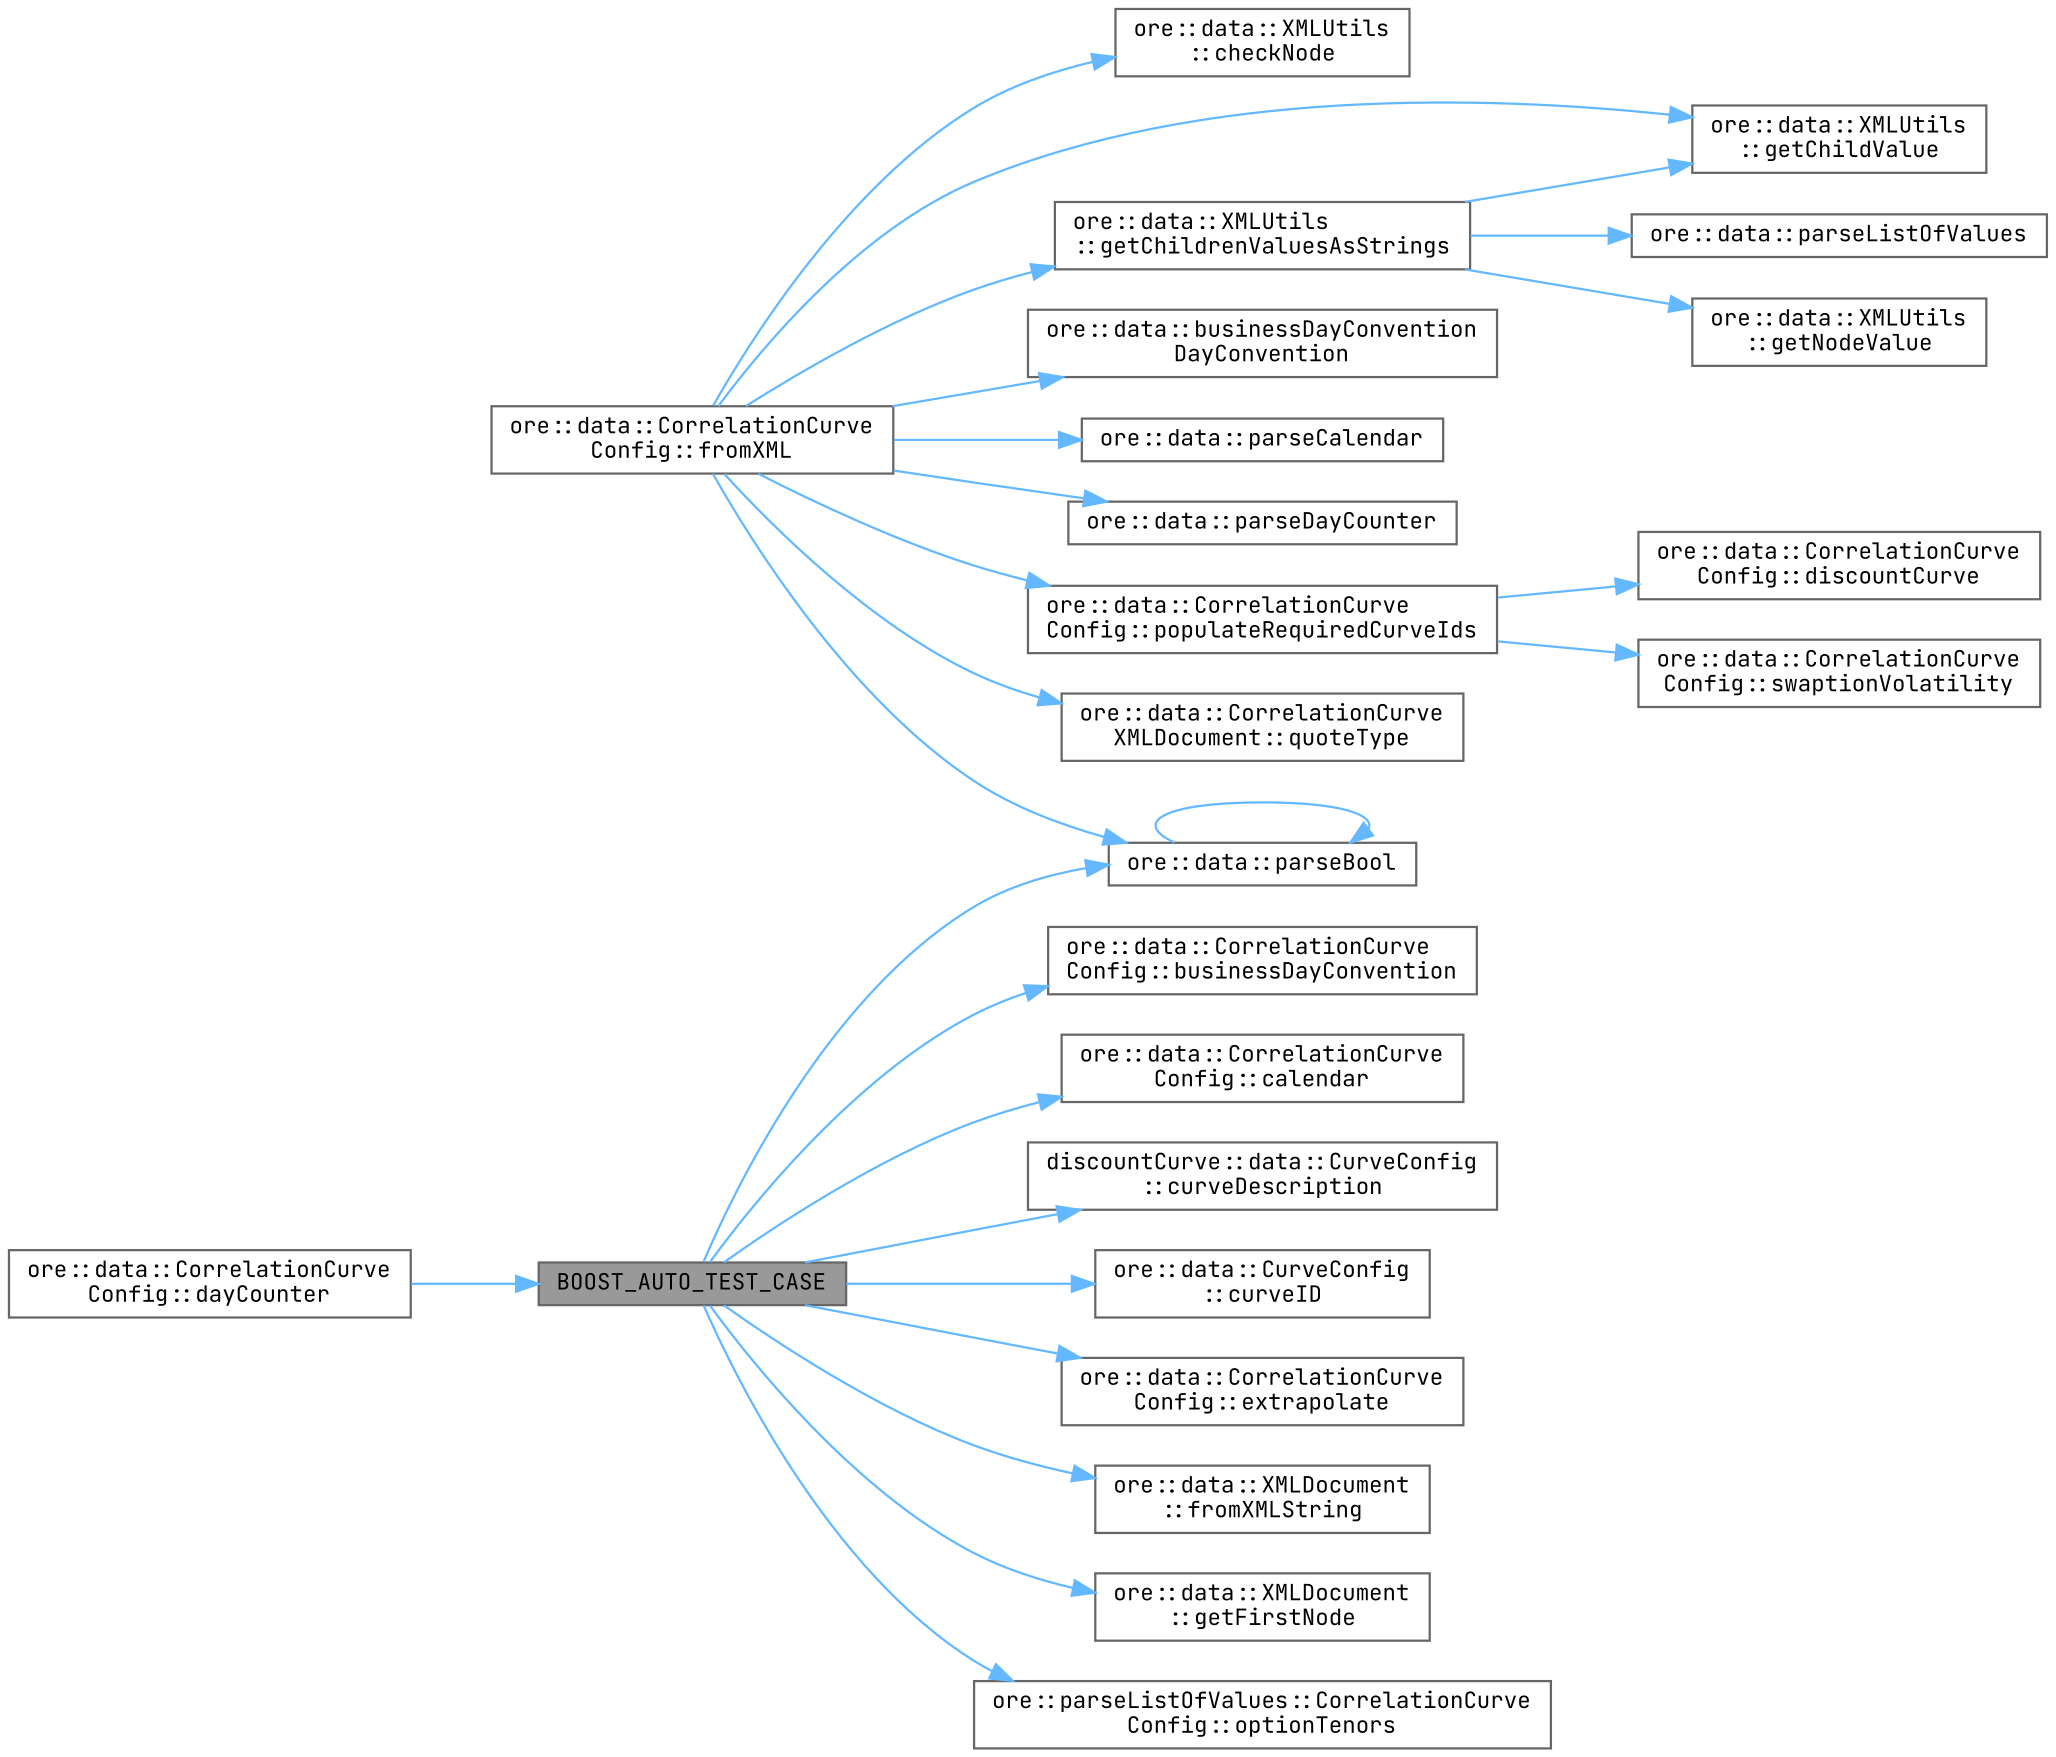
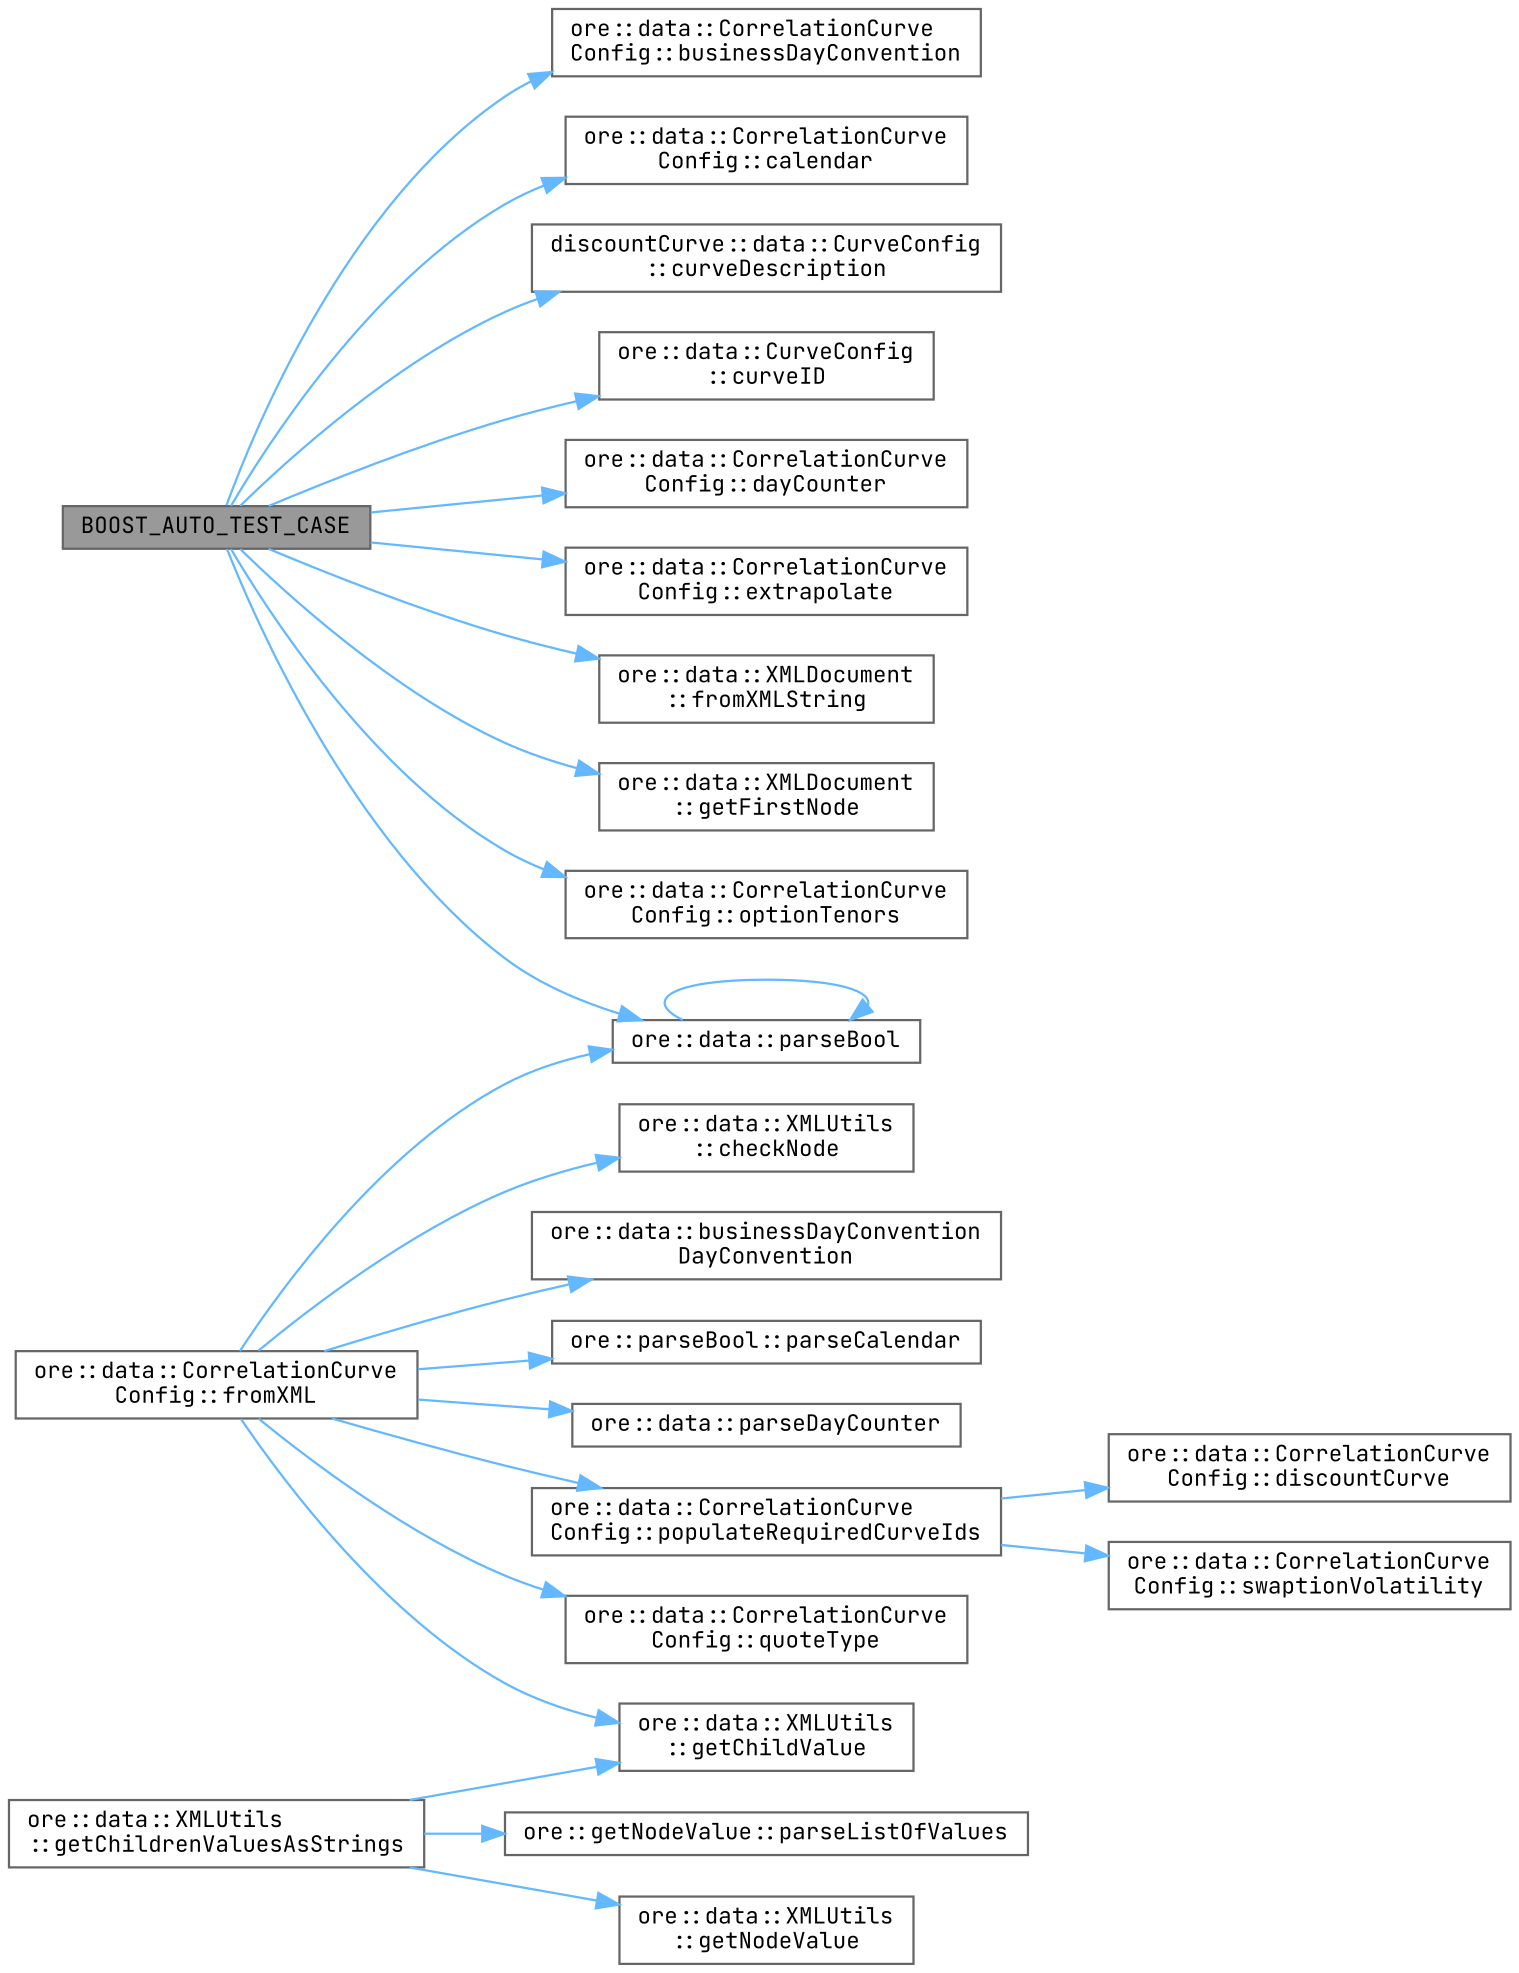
(1839, 236) -> (766, 1834)
(884, 328) -> none
(1262, 440) -> (766, 1342)
(1262, 727) -> (766, 1629)
(463, 1284) -> (457, 504)
(1262, 1715) -> (766, 905)
